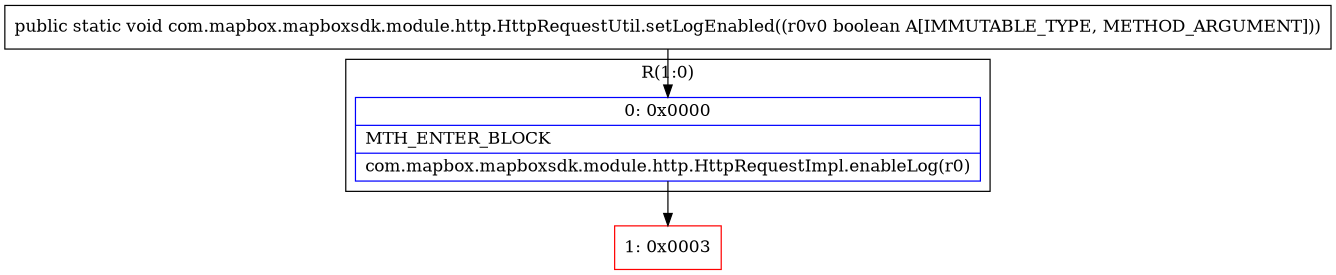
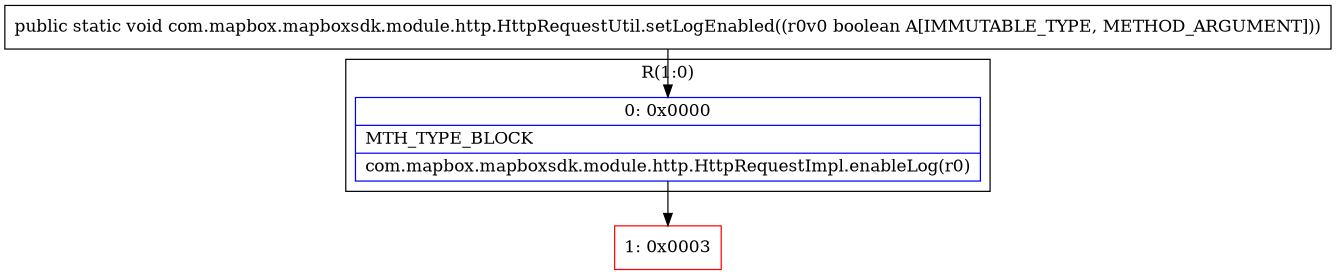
(458, 139) -> (449, 139)
